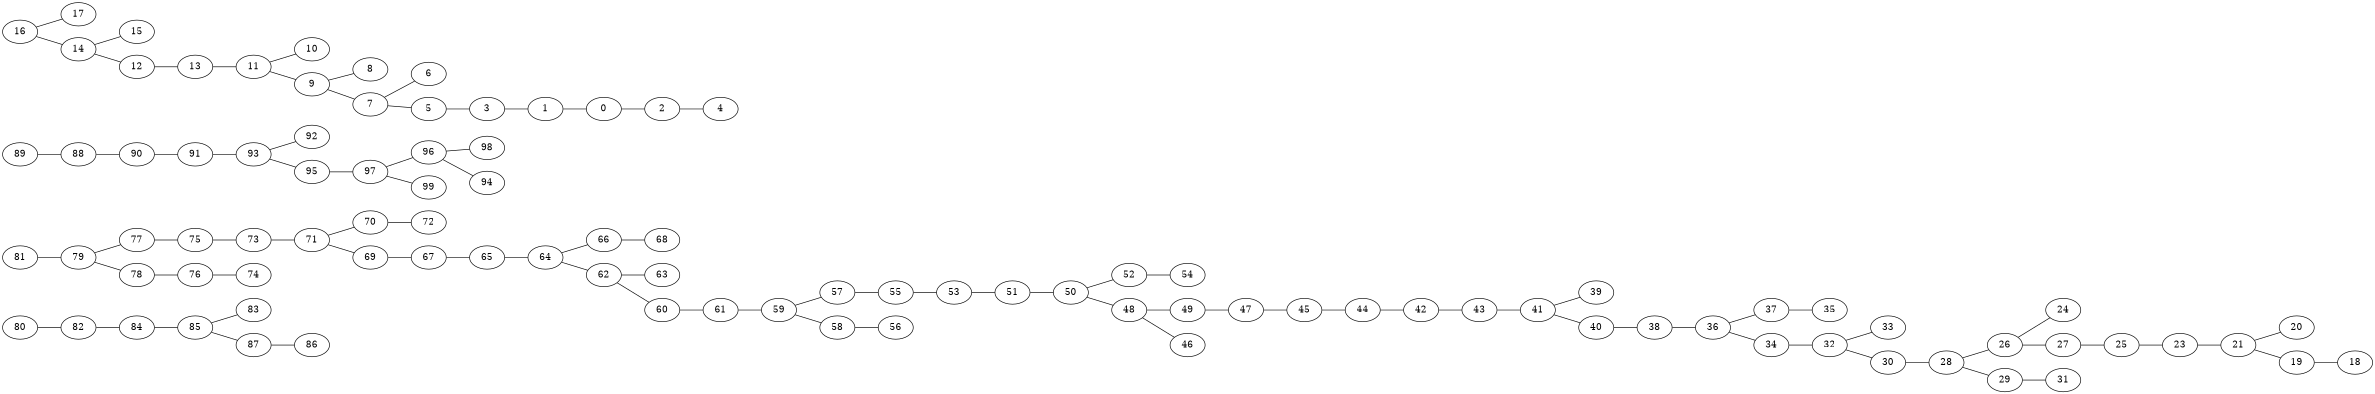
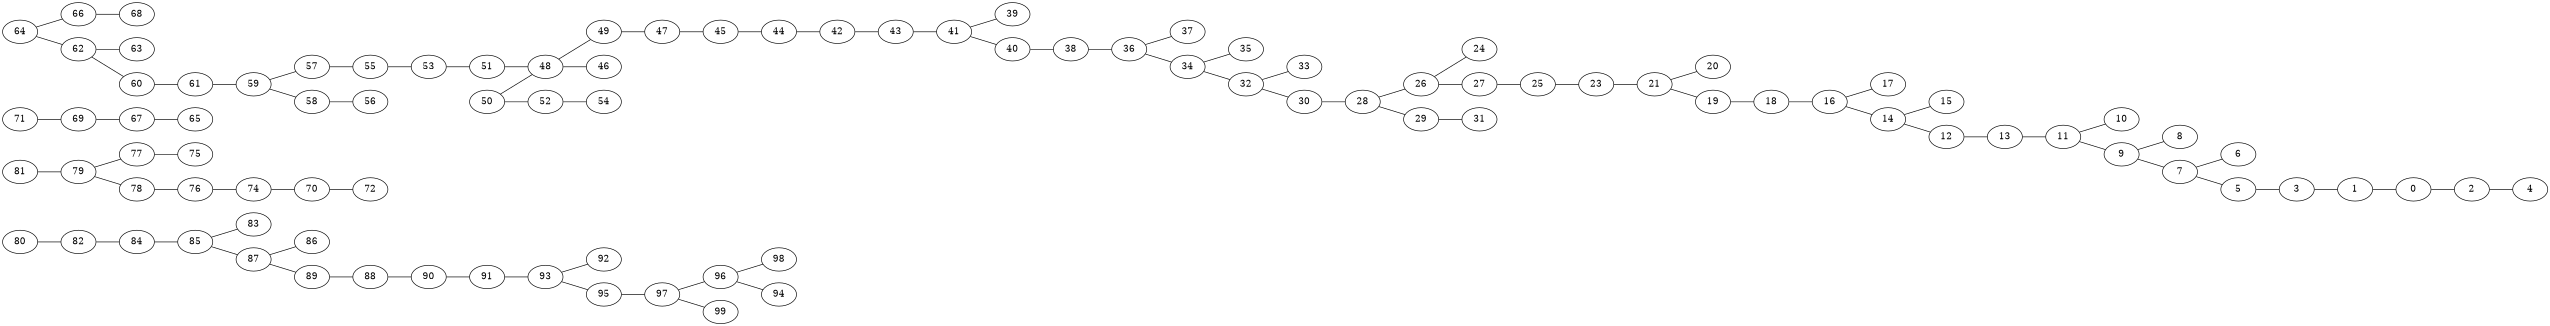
none -> (1801, 102)
(341, 231) -> (283, 189)
(254, 240) -> none
(516, 257) -> none
none -> (283, 268)
(1042, 293) -> (516, 67)
(1801, 310) -> (1217, 58)
